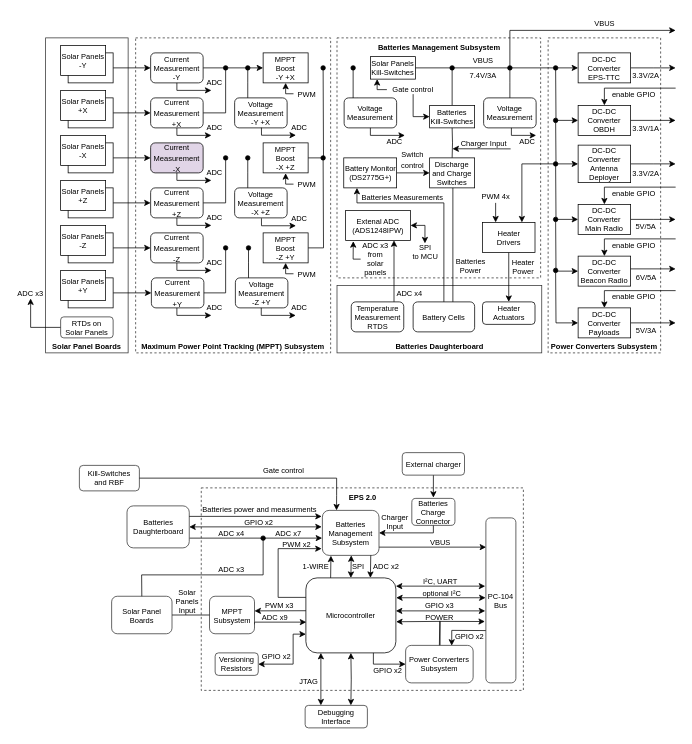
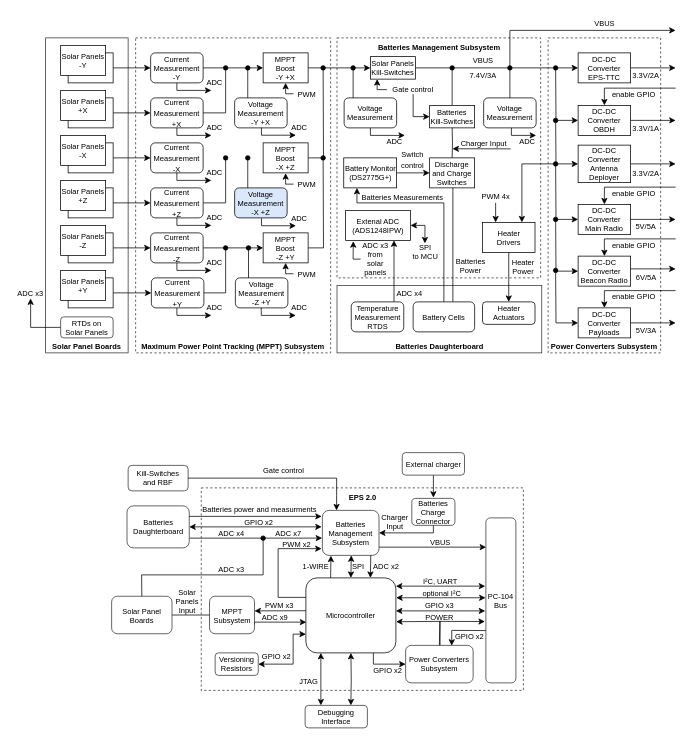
none -> (363, 68)
(177, 158) -> (177, 158)
(261, 203) -> (261, 203)
none -> (256, 248)
(109, 478) -> (158, 478)
